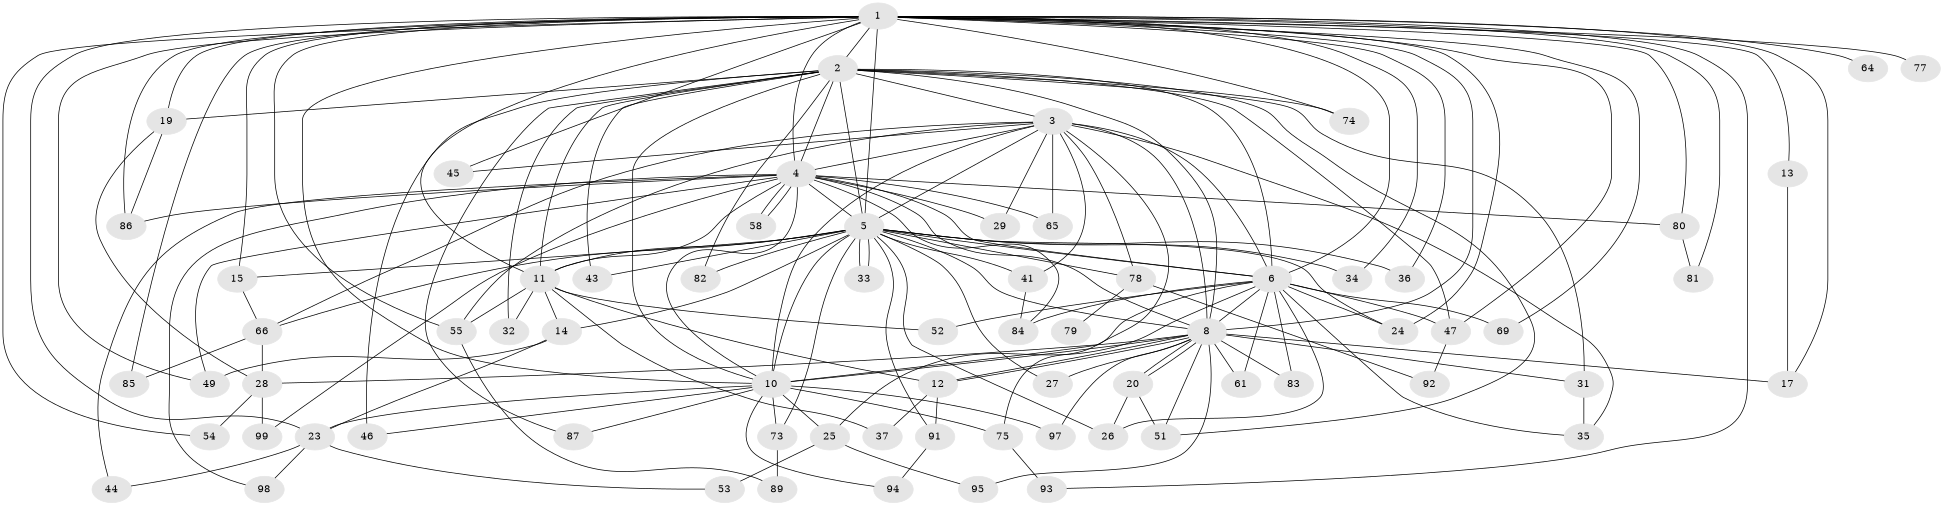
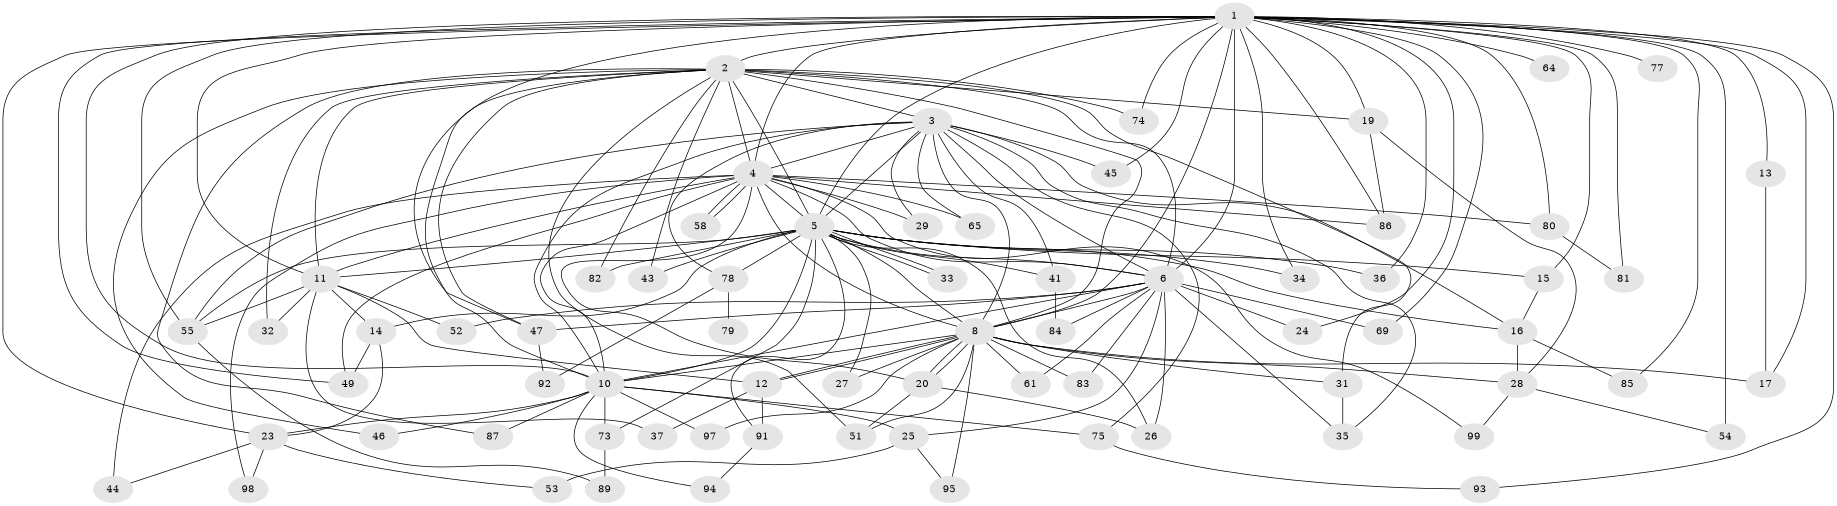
(903, 223) -> (627, 314)
(1143, 245) -> (474, 247)
(262, 332) -> (1517, 332)
